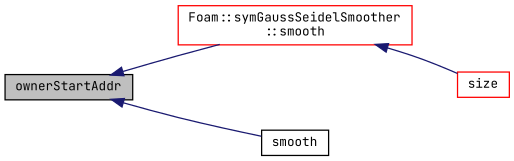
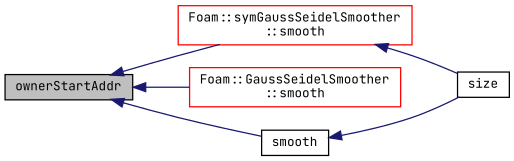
(483, 85) -> (483, 85)
none -> (295, 87)
none -> (402, 121)
